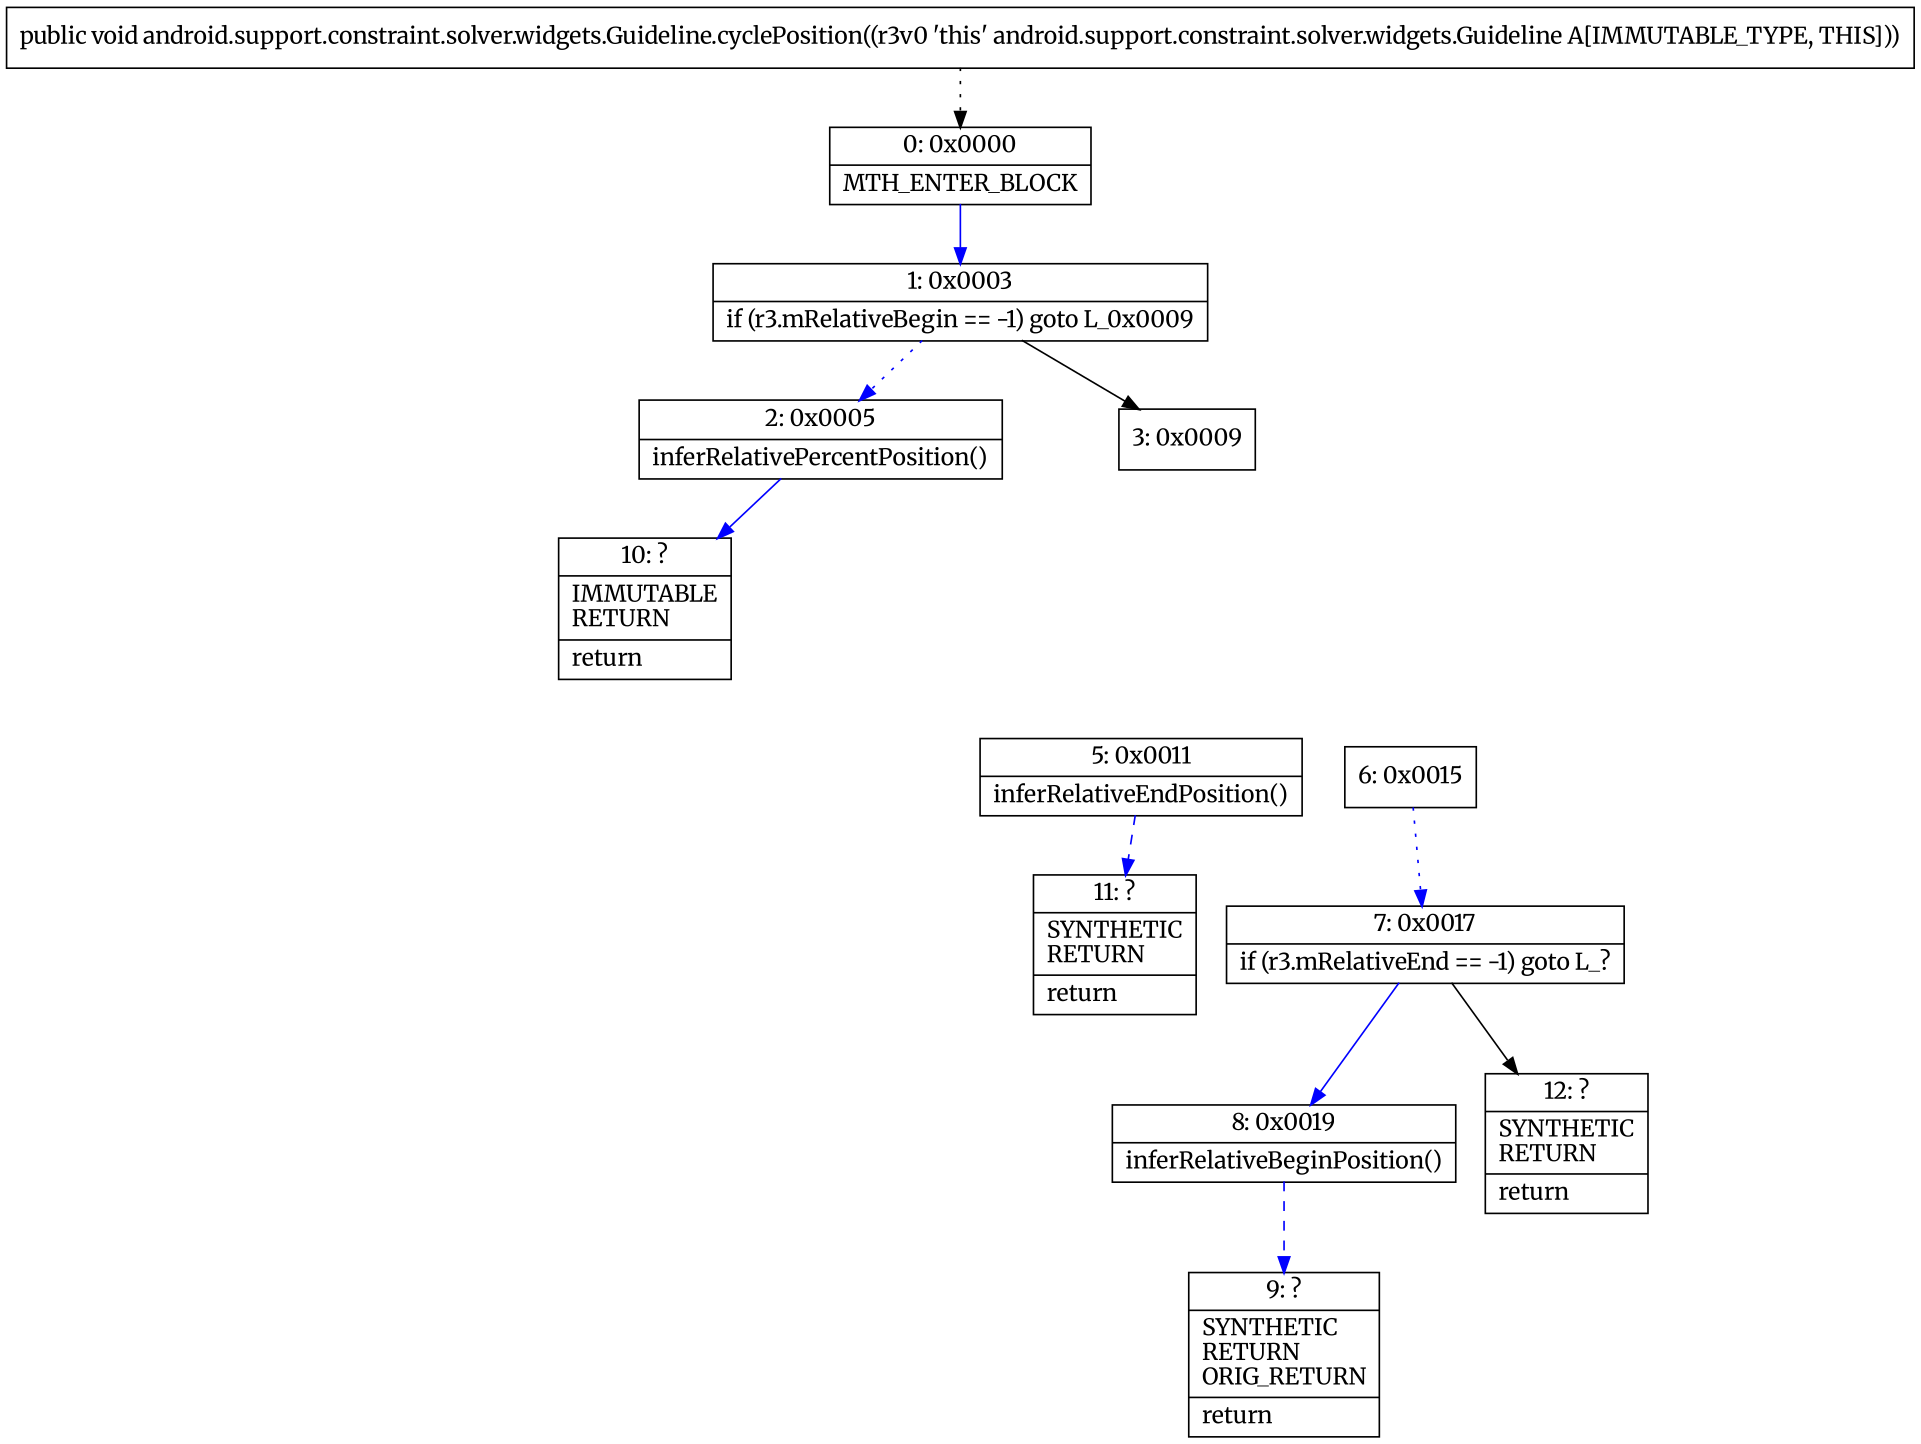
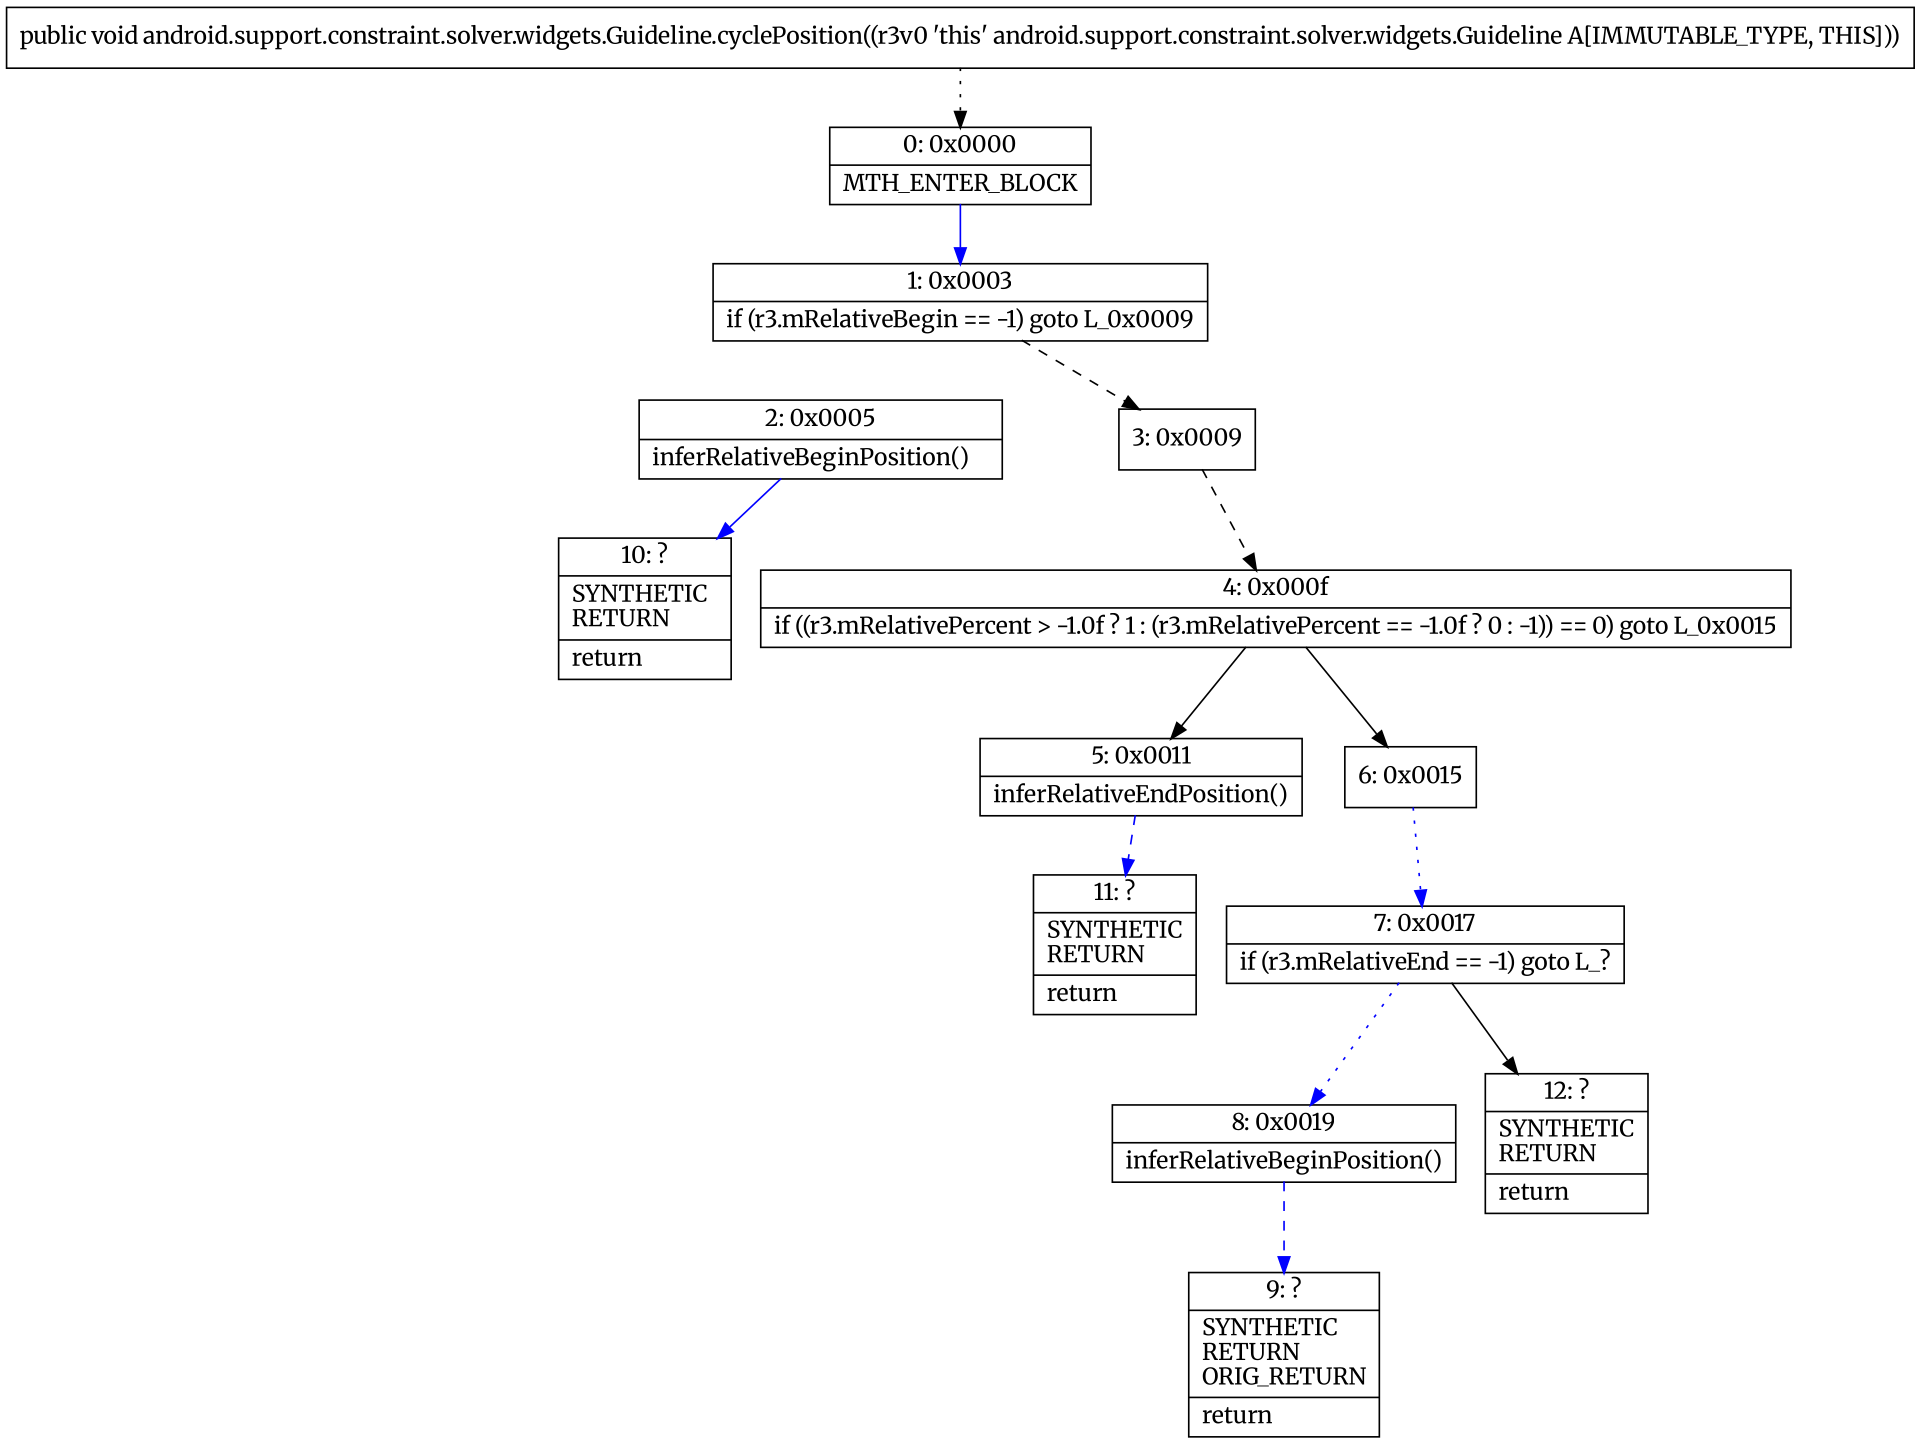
(897, 365) -> none
(1073, 371) -> (1073, 371)
(821, 458) -> (811, 458)
(645, 595) -> (640, 595)
none -> (1276, 609)
(1360, 1037) -> (1360, 1037)
